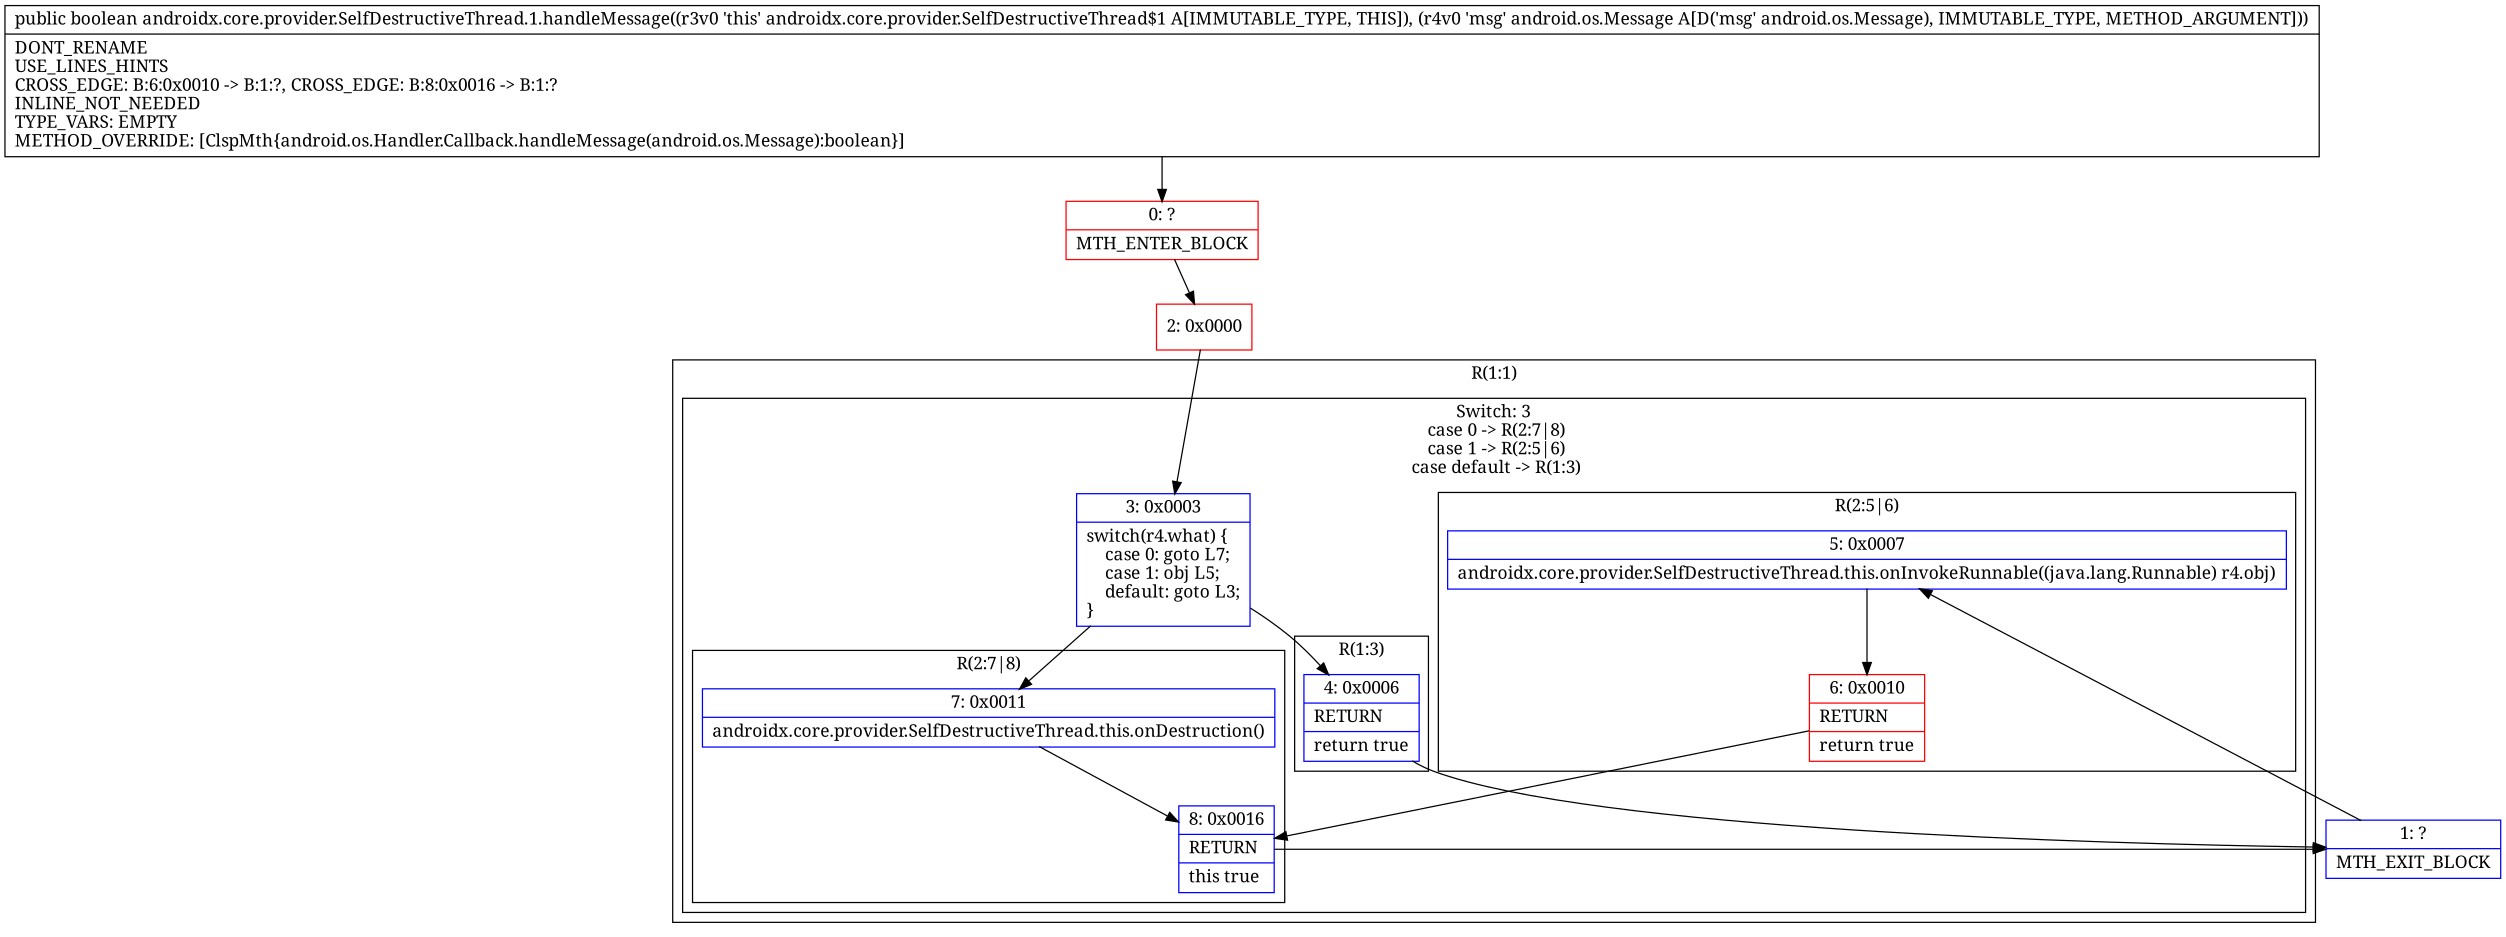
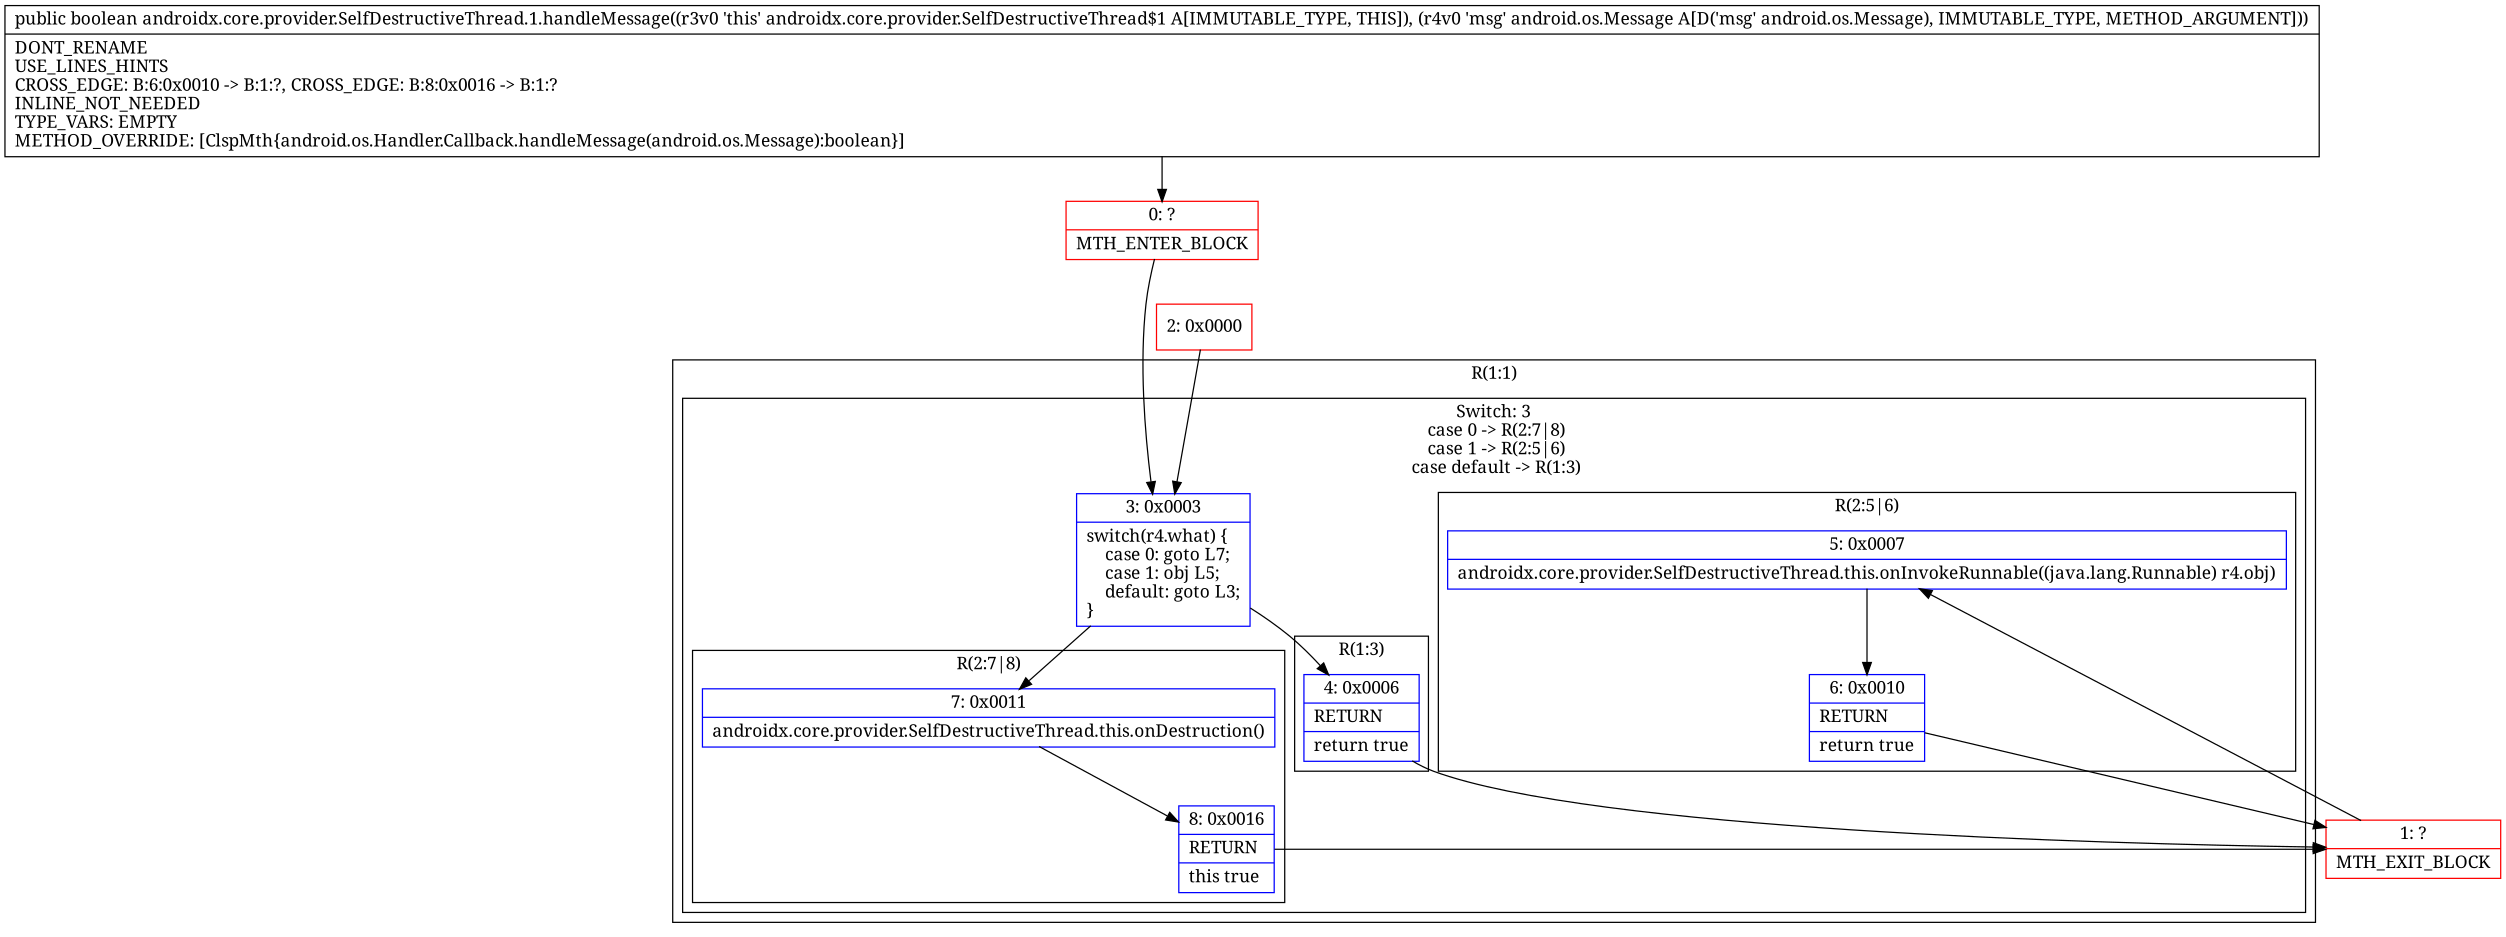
(1182, 276) -> (1143, 370)
(1867, 718) -> (1867, 718)
(1548, 783) -> (2119, 779)
(2413, 849) -> (2413, 849)
